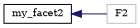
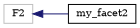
(94, 14) -> (56, 14)
